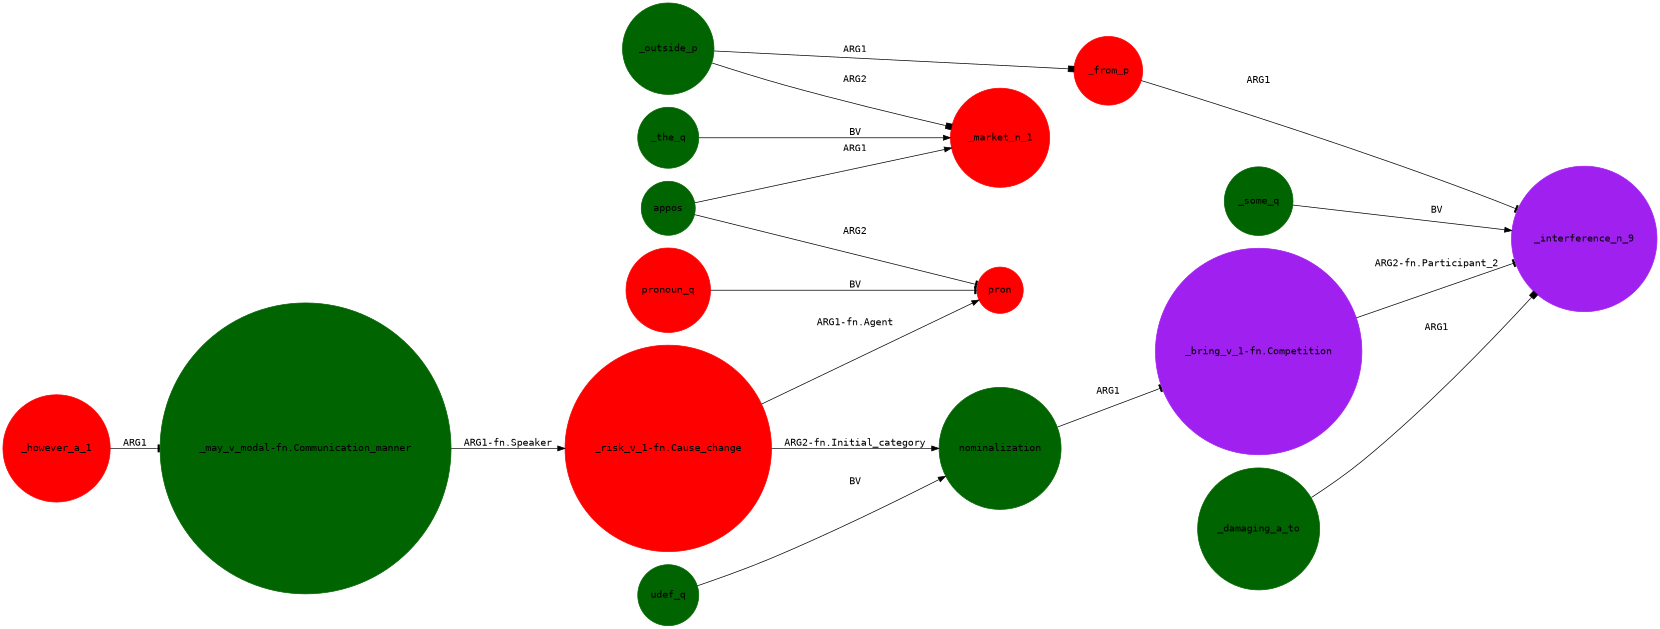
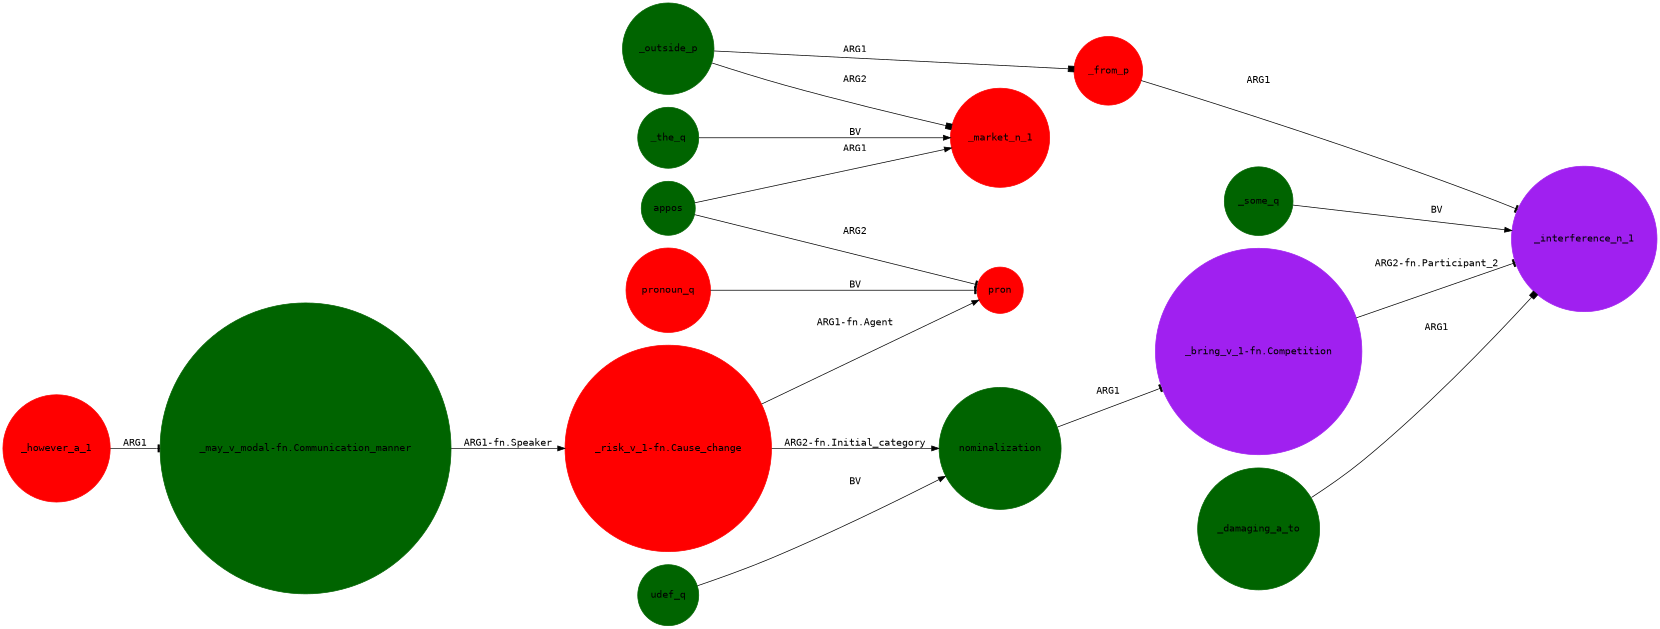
(1584, 239) -> (1584, 239)
